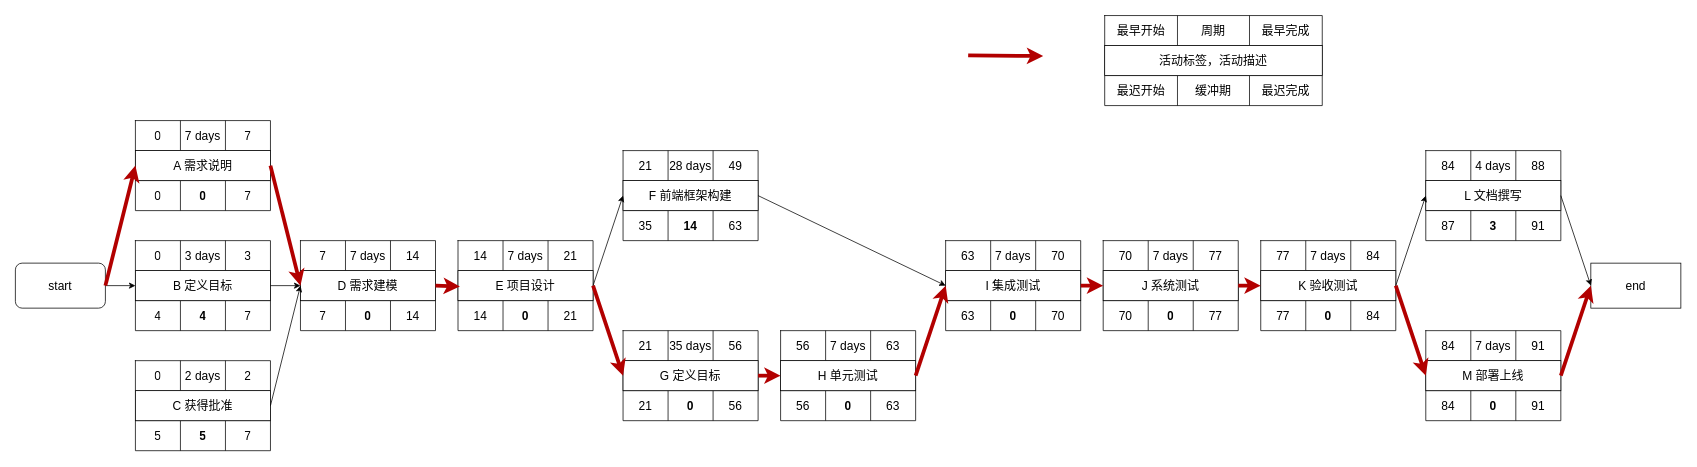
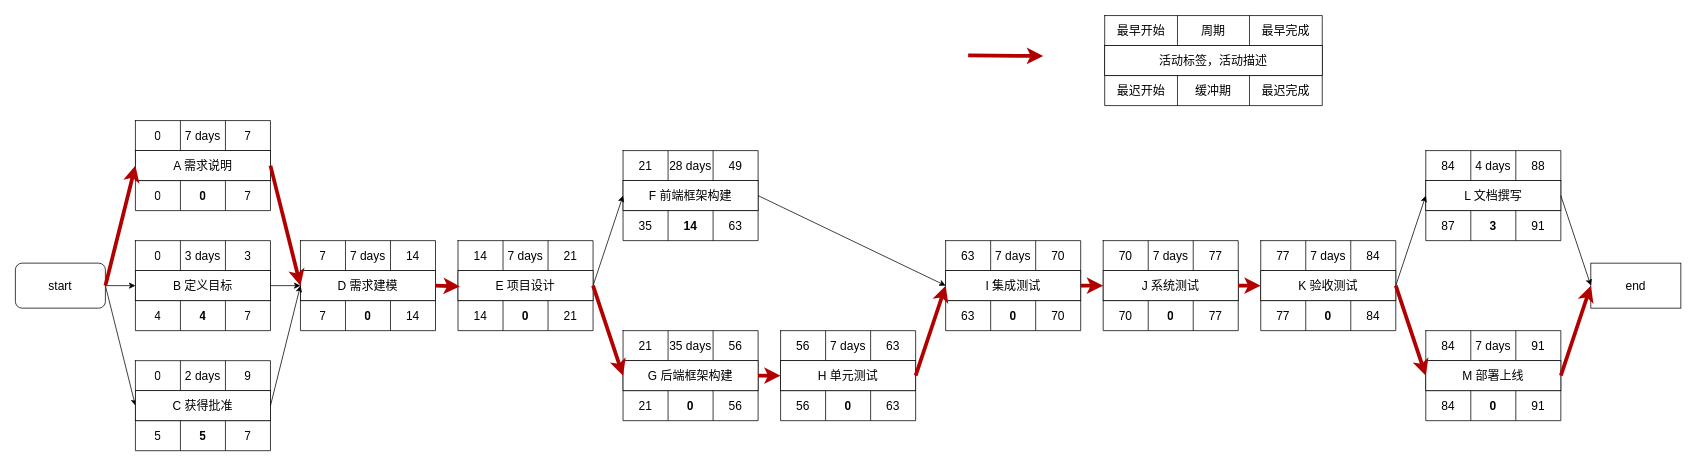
none -> (120, 342)
(248, 375) -> (248, 375)
(690, 375) -> (690, 375)
